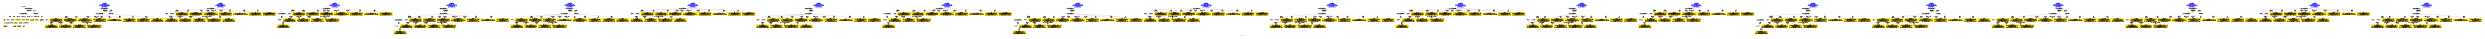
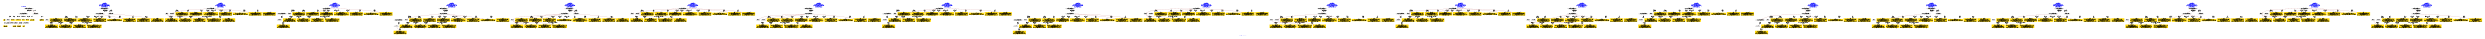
(37, 20) -> none
